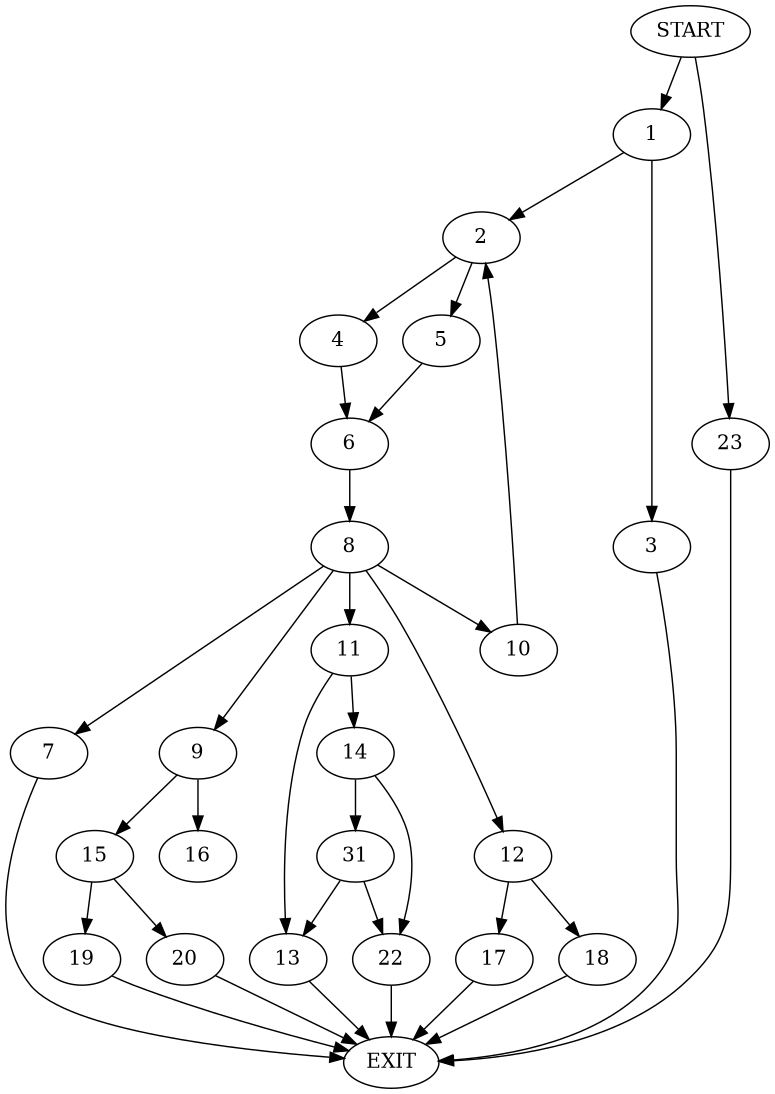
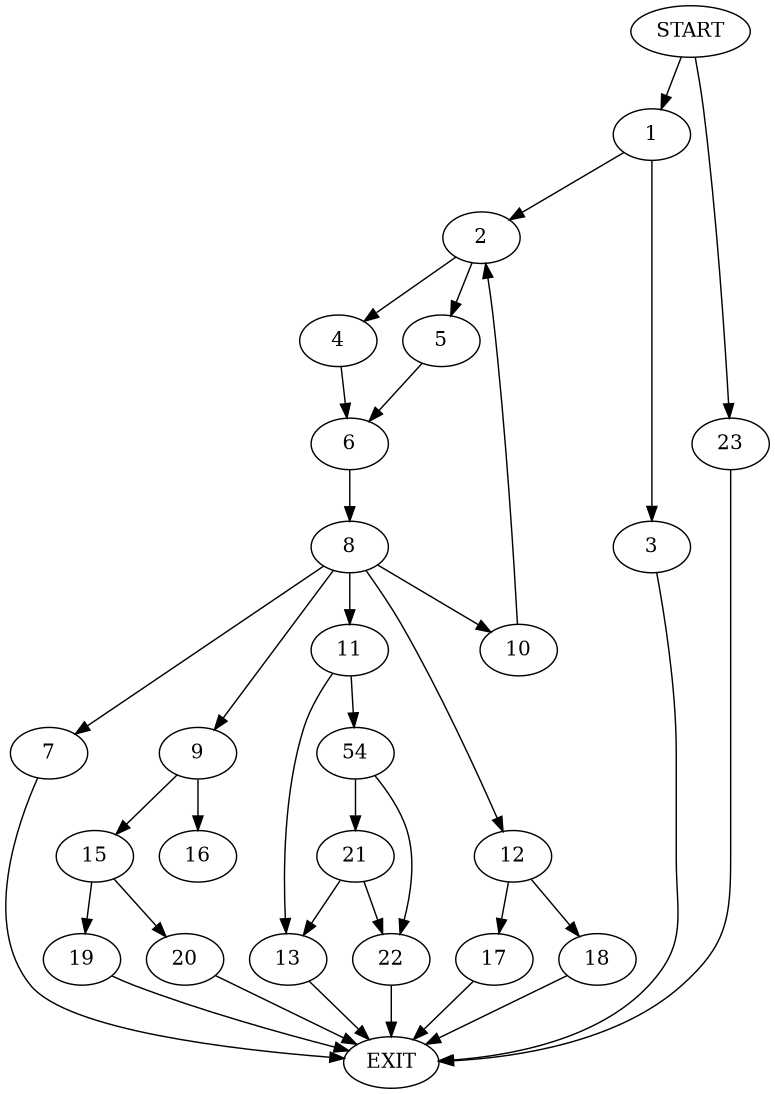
(355, 753) -> (355, 753)
(355, 856) -> (355, 856)
